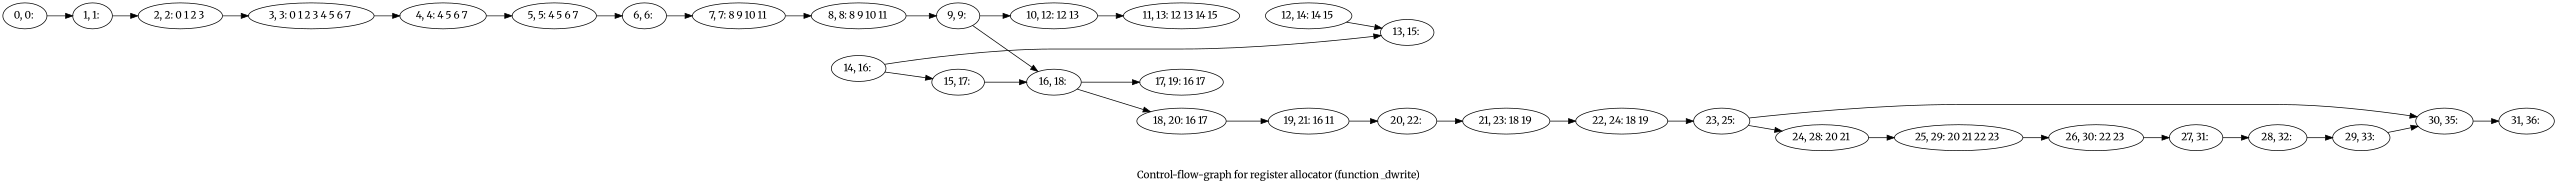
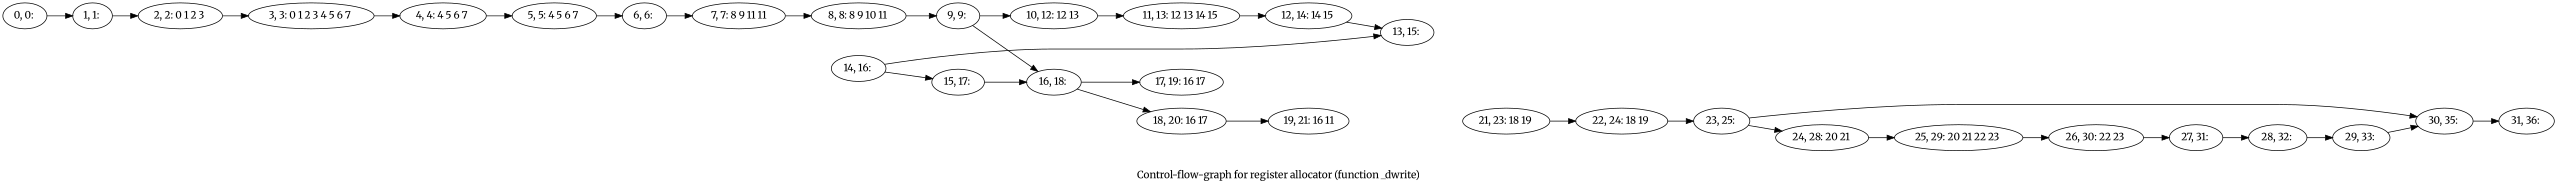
(739, 16) -> (739, 16)
none -> (1249, 16)
(1407, 121) -> none
